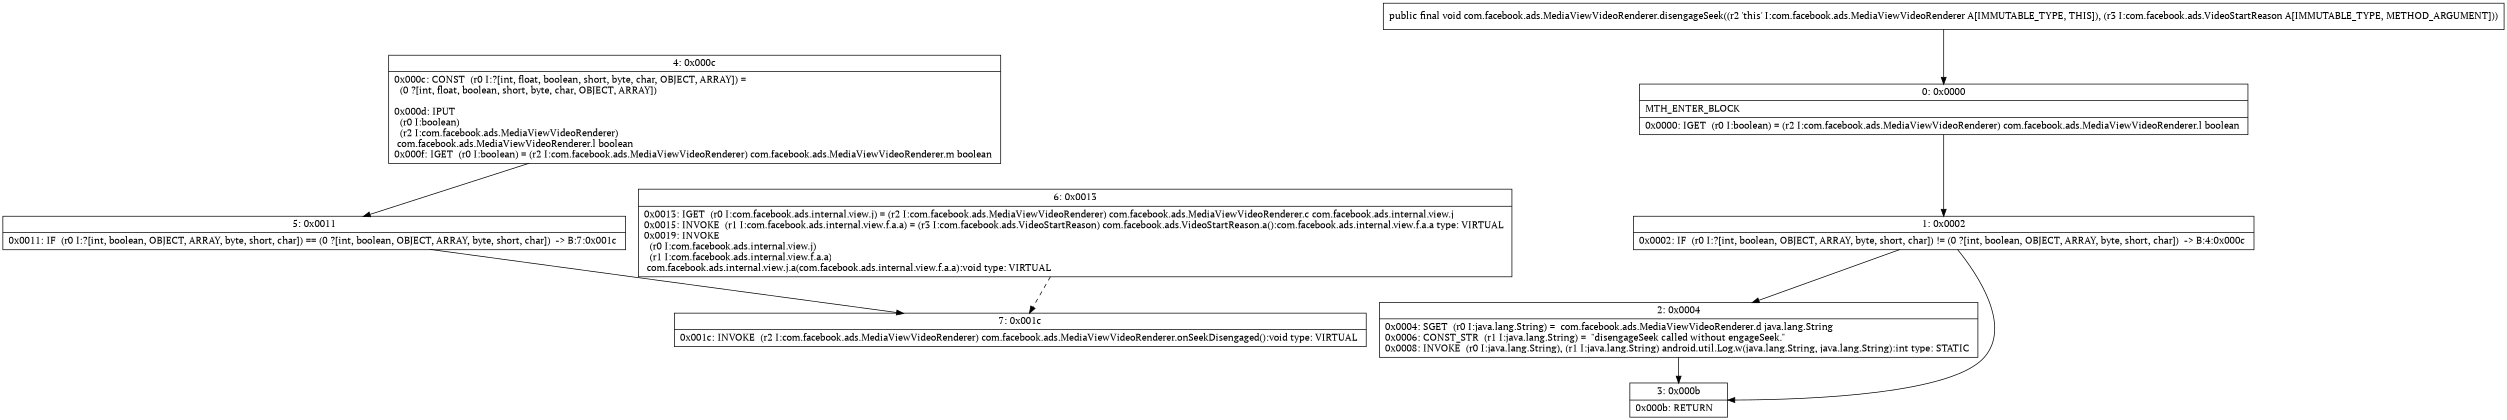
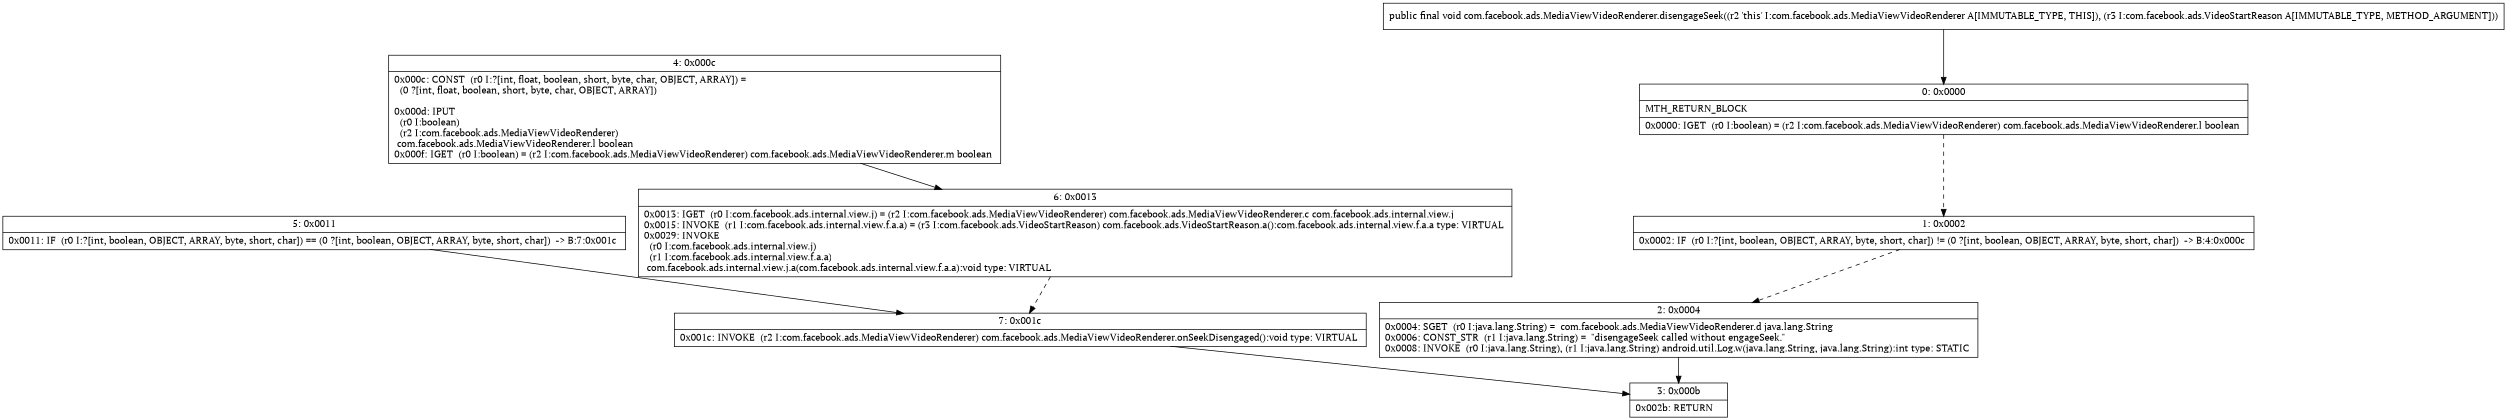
(1693, 109) -> (1696, 109)
(1944, 172) -> (1944, 172)
(450, 189) -> (898, 175)
(685, 236) -> (685, 236)
(1829, 275) -> (1829, 275)
(1922, 384) -> (1397, 370)
(1679, 408) -> (1679, 408)
